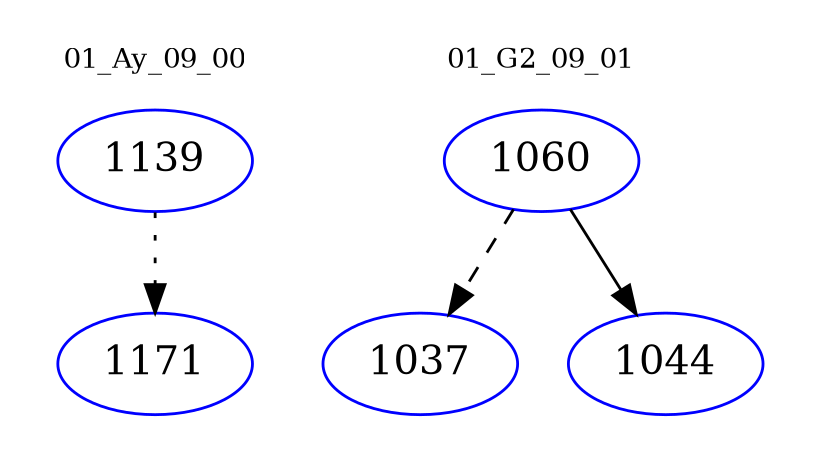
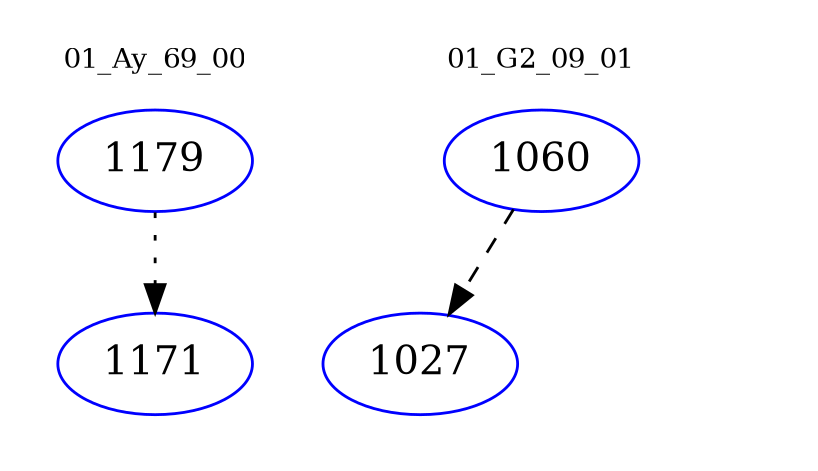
(155, 61) -> (155, 61)
(155, 161) -> (155, 161)
(420, 364) -> (420, 364)
(666, 364) -> none
